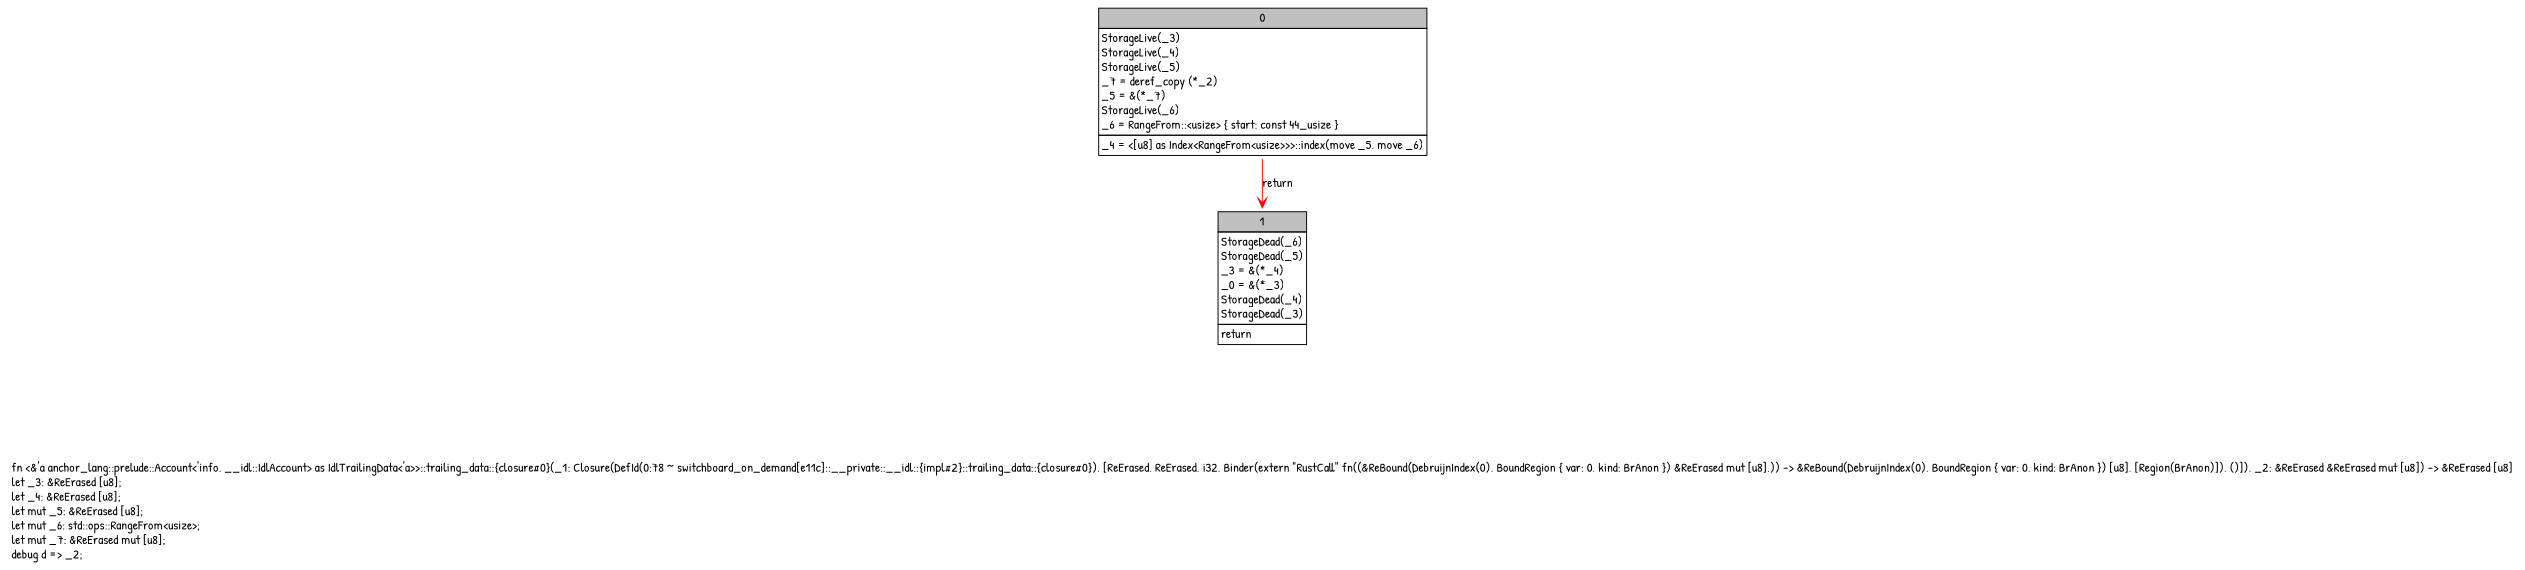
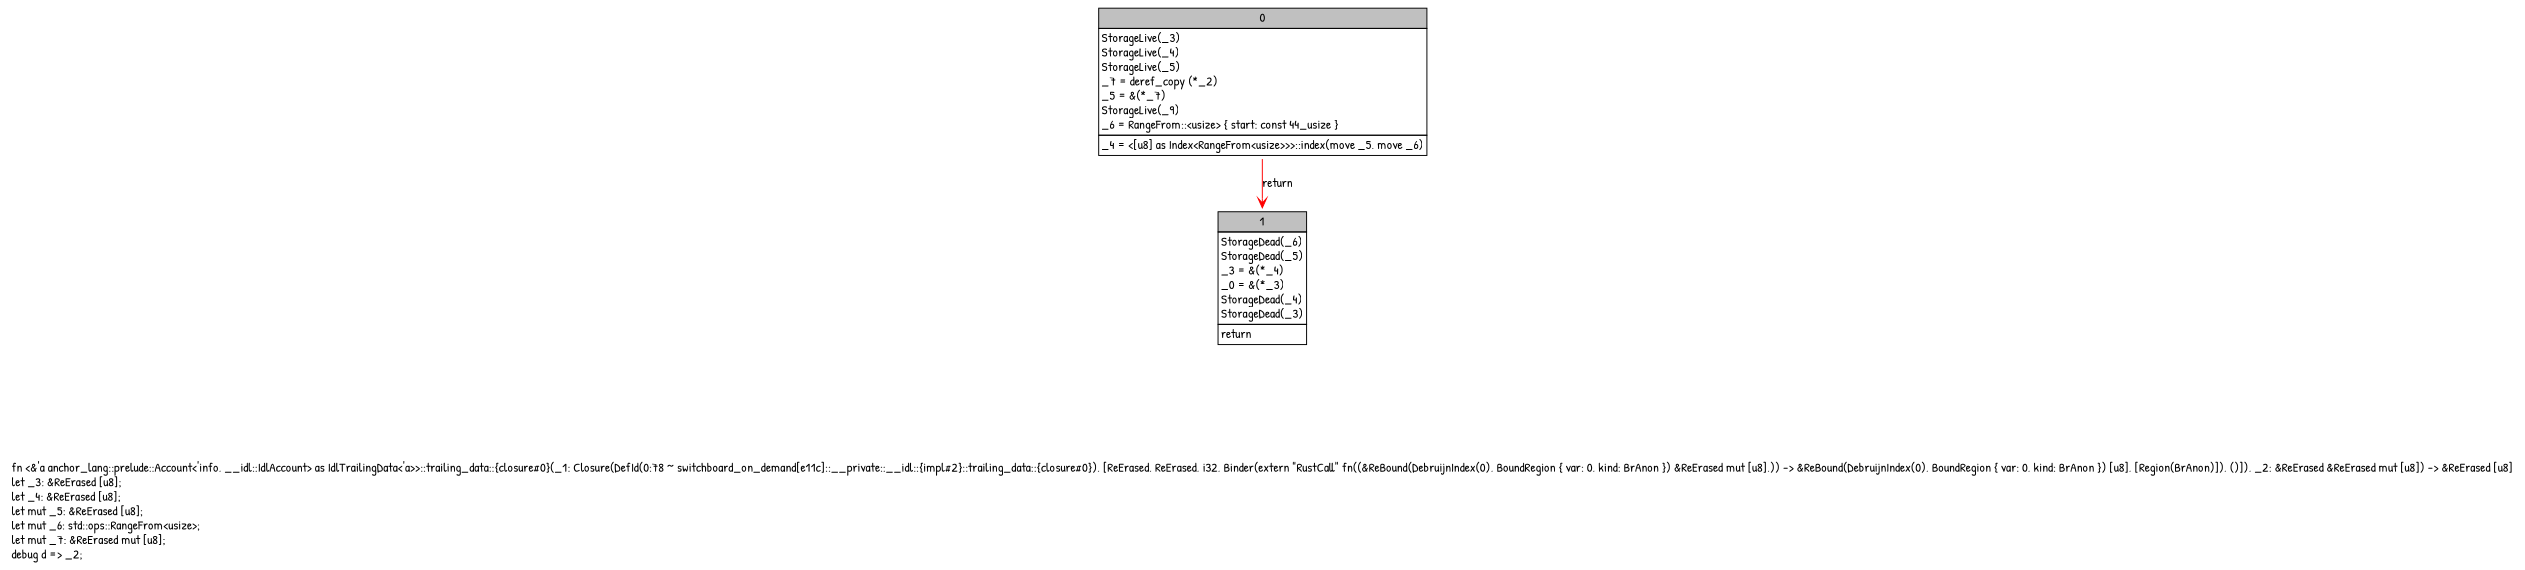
(1141, 110) -> (1141, 110)
